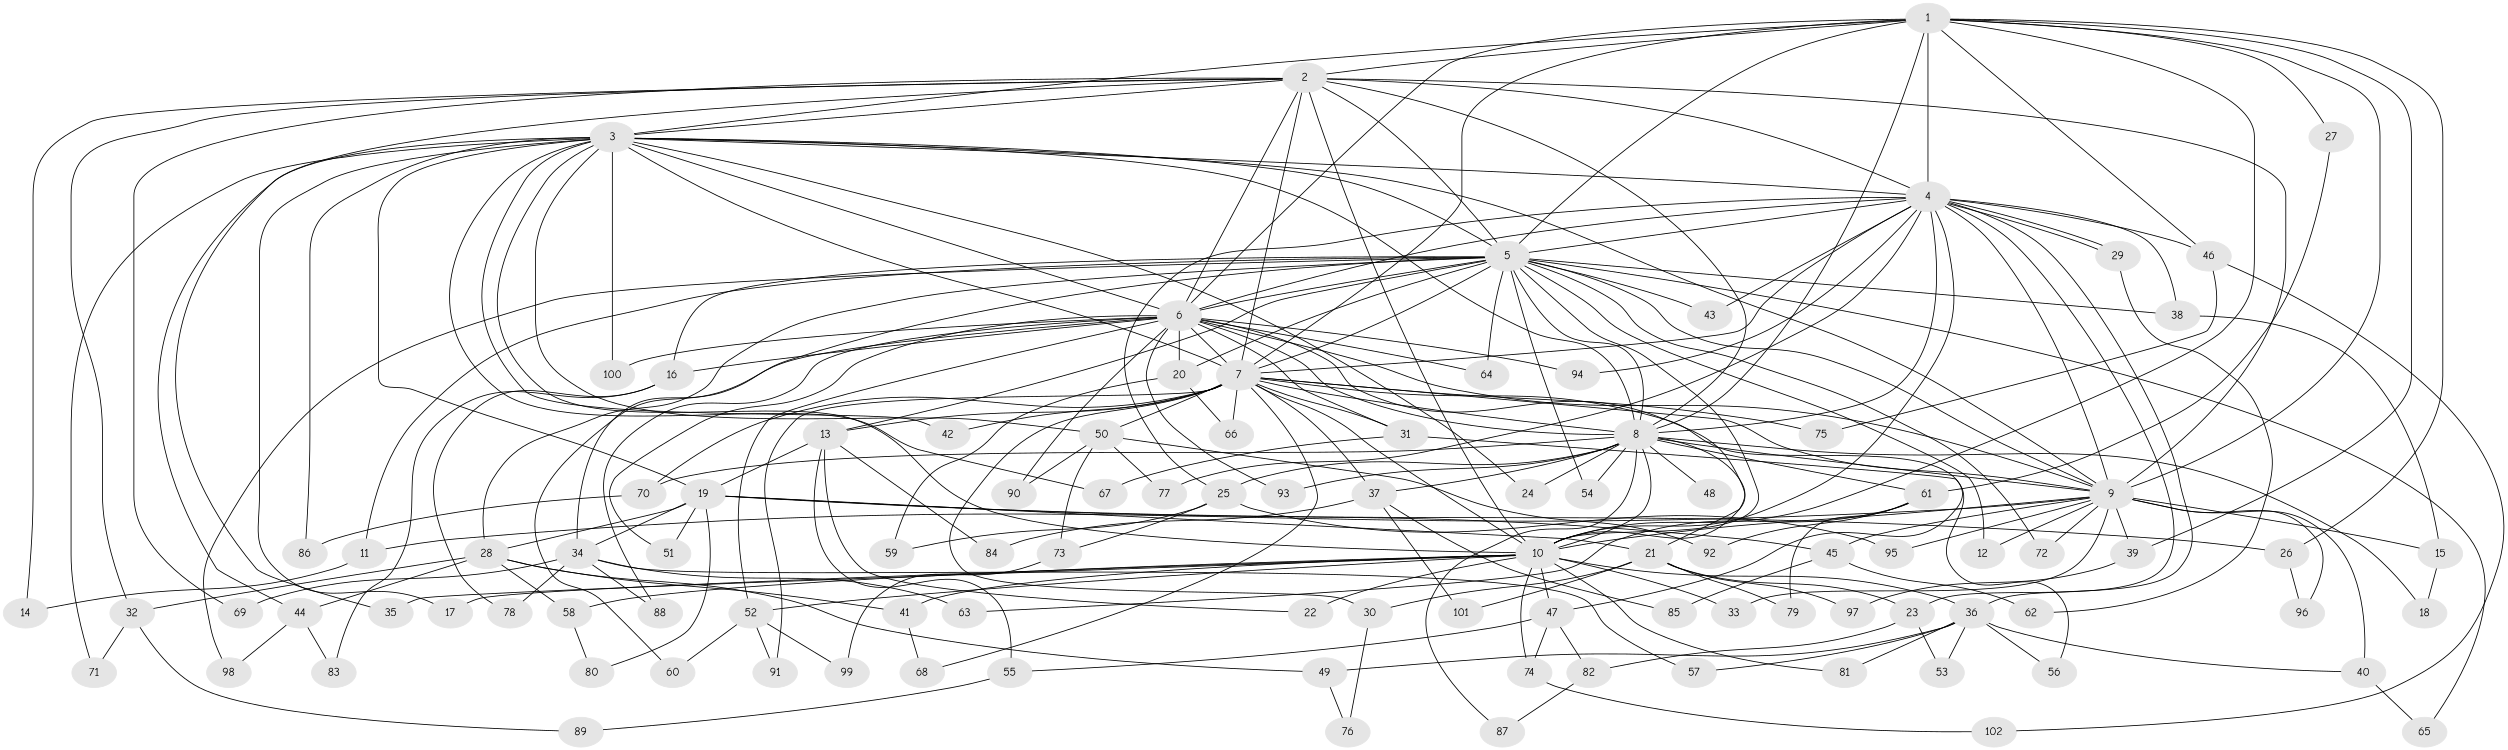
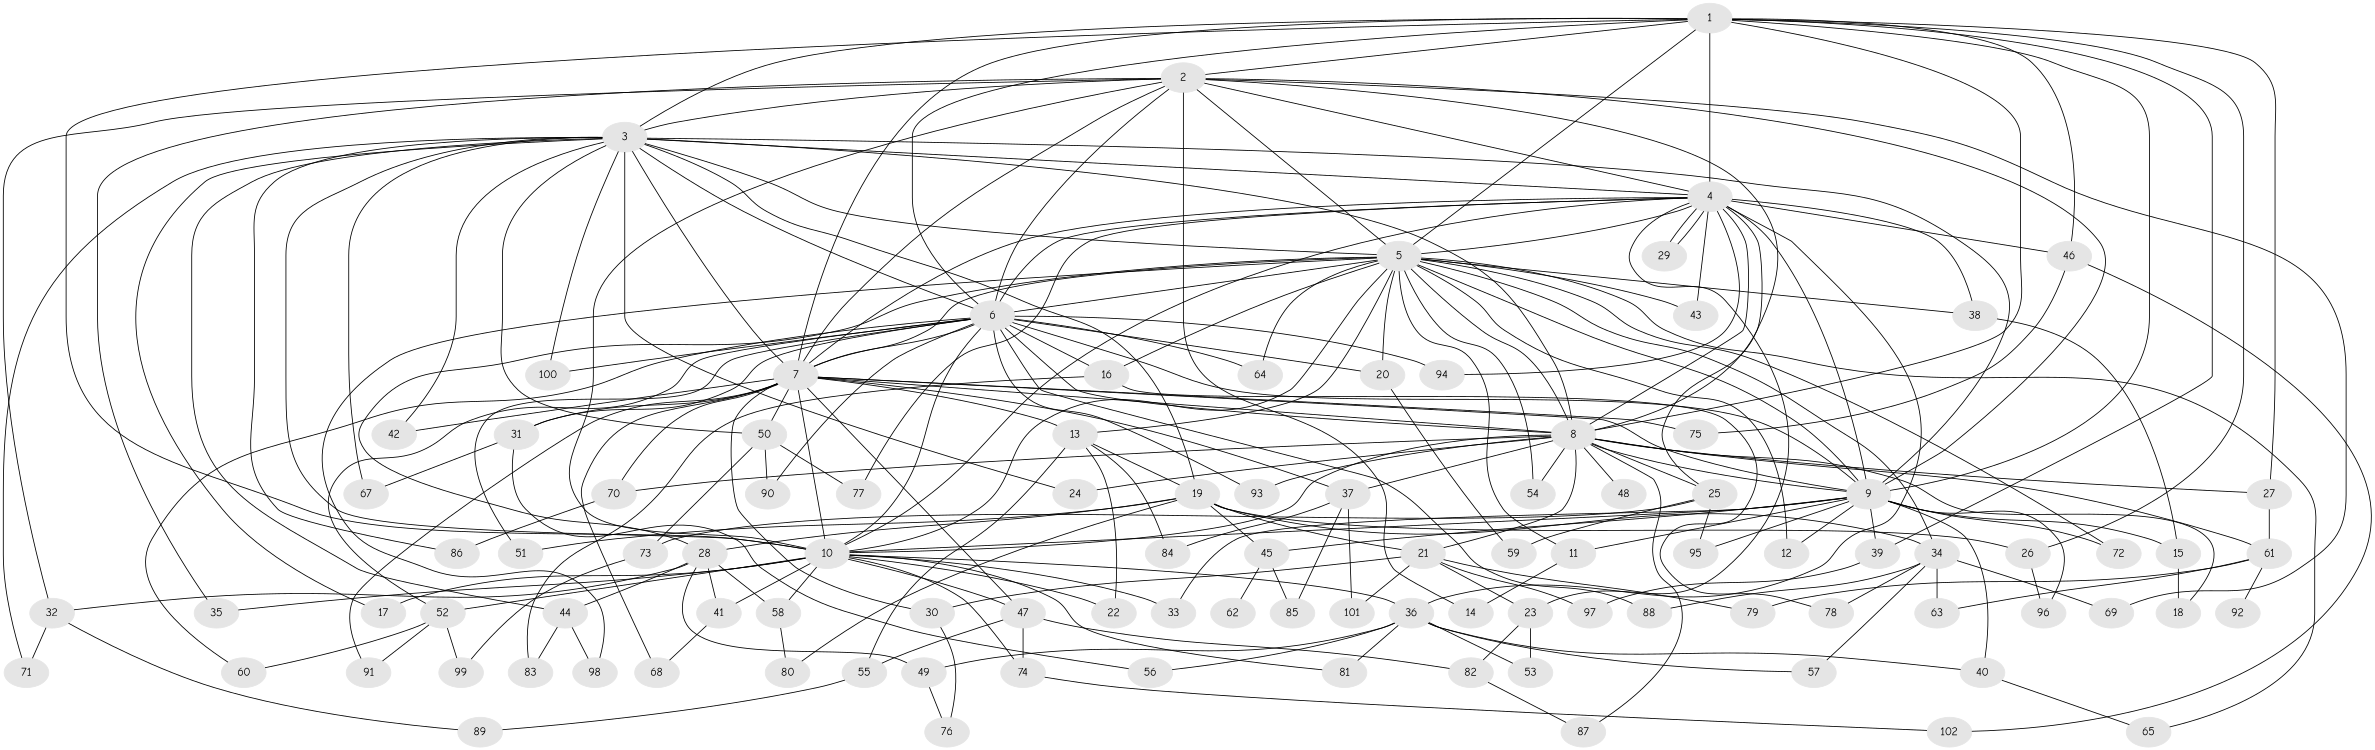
(1231, 435) -> none
(2270, 480) -> none
(1411, 481) -> none
none -> (2035, 481)
